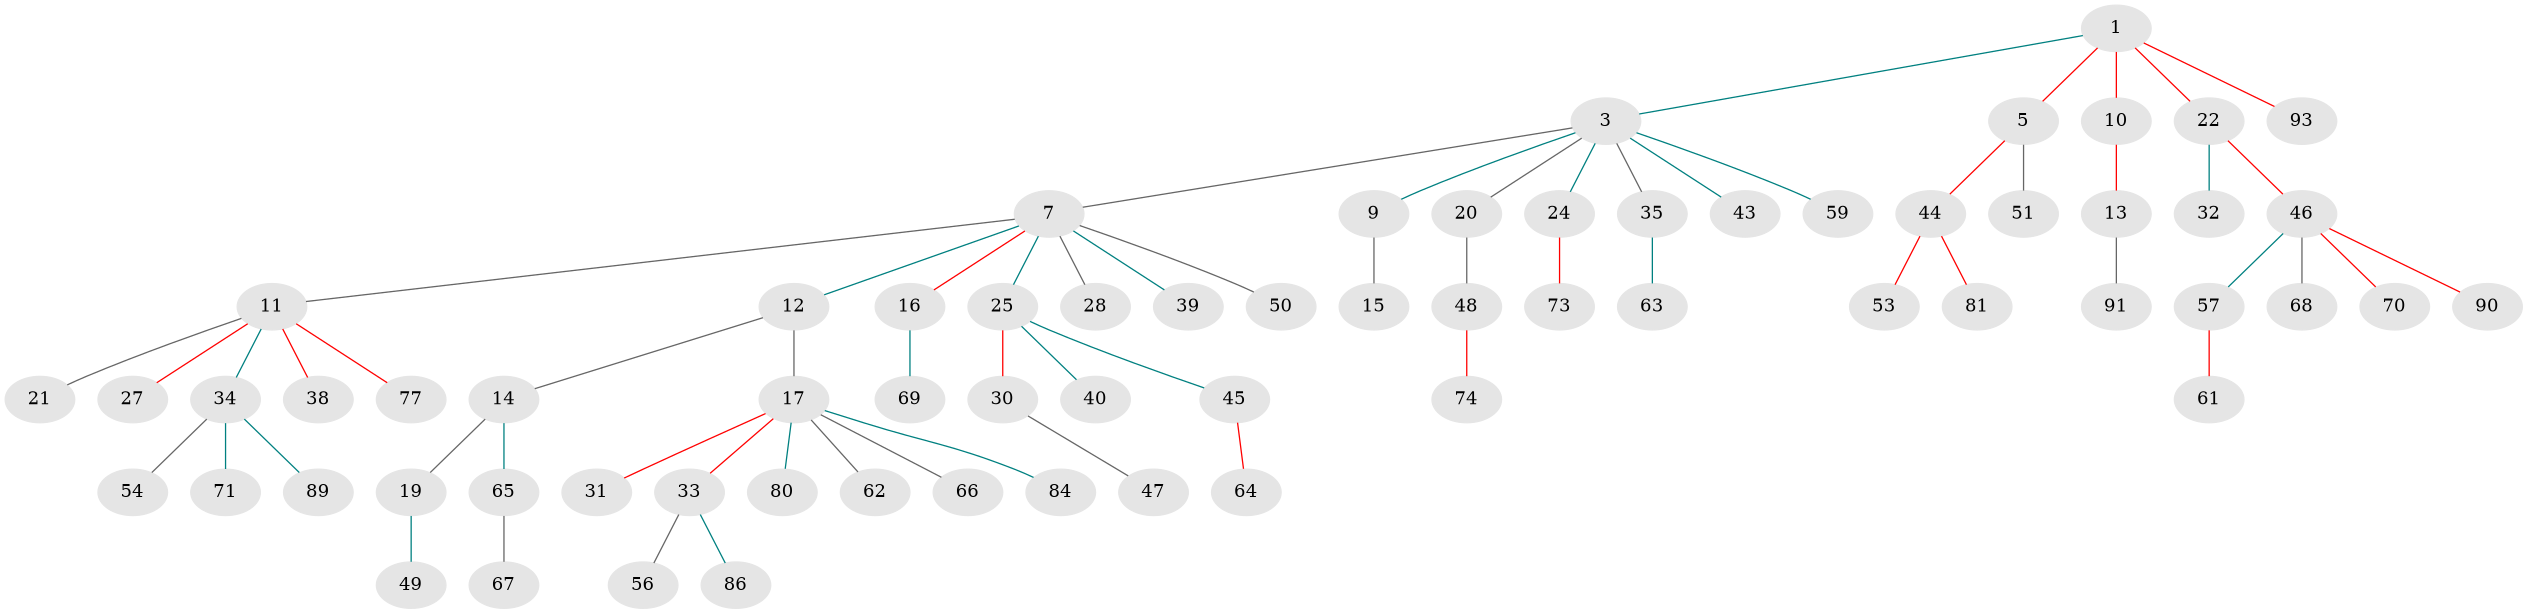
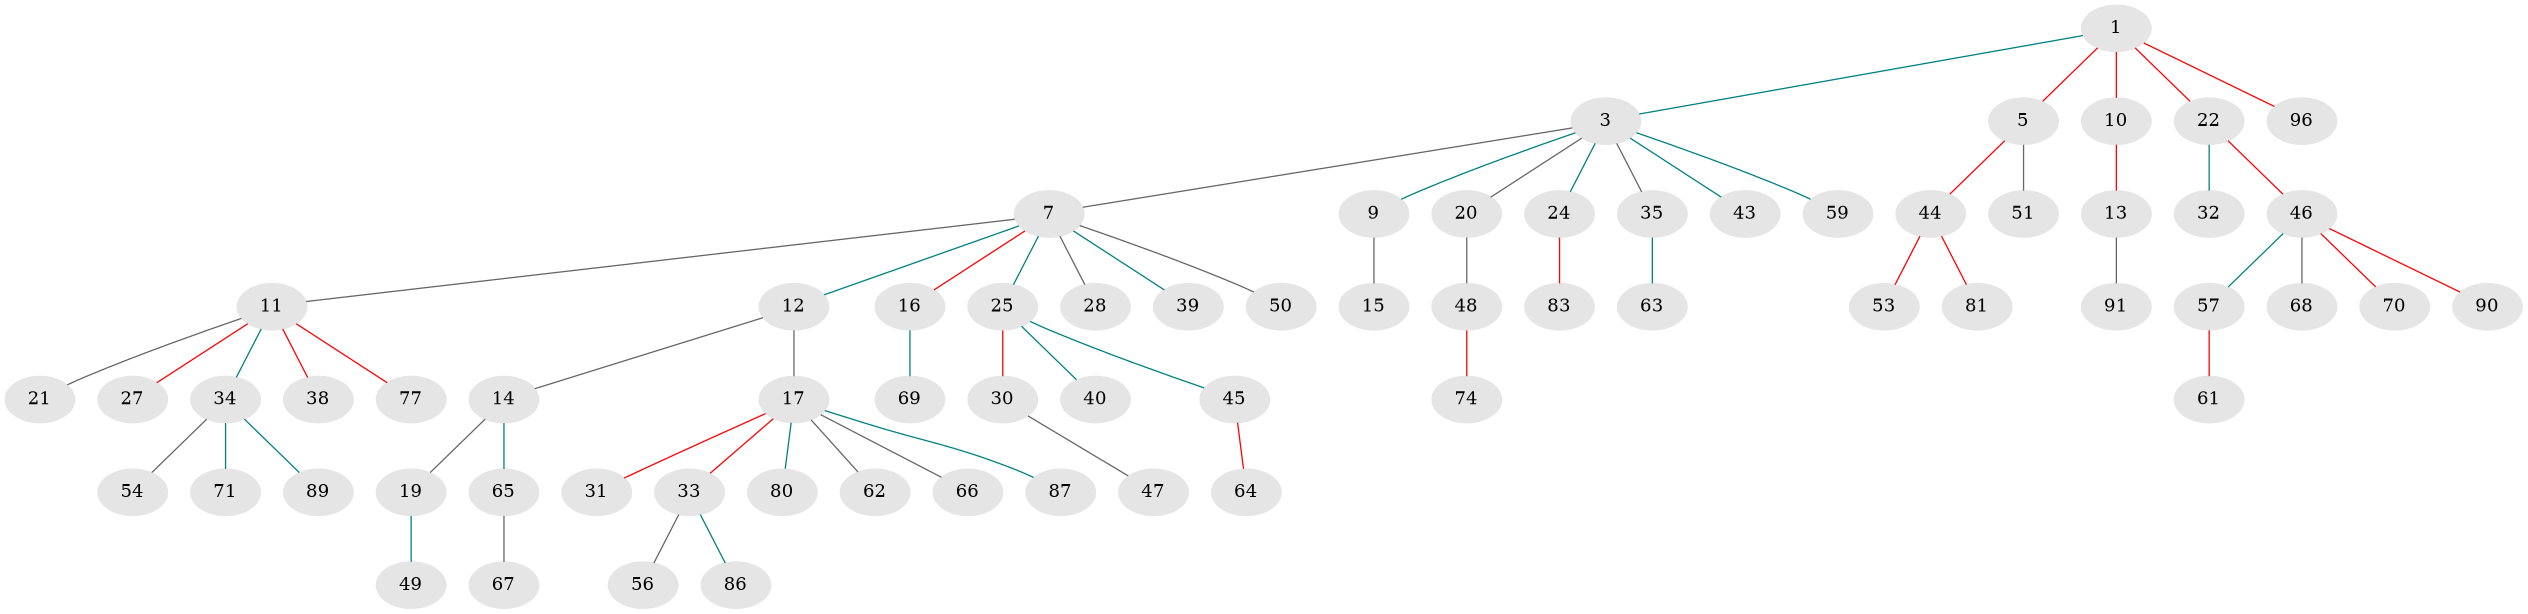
(2302, 121) -> (2302, 121)
(1560, 307) -> (1560, 307)
(1061, 492) -> (1061, 492)
